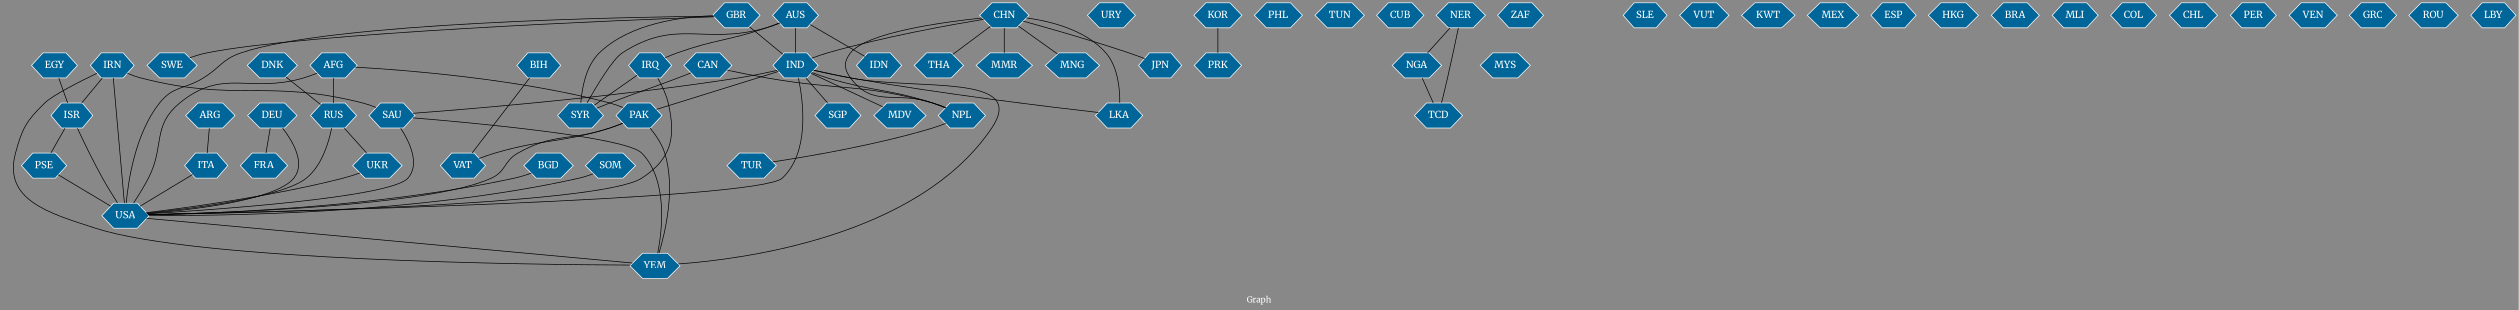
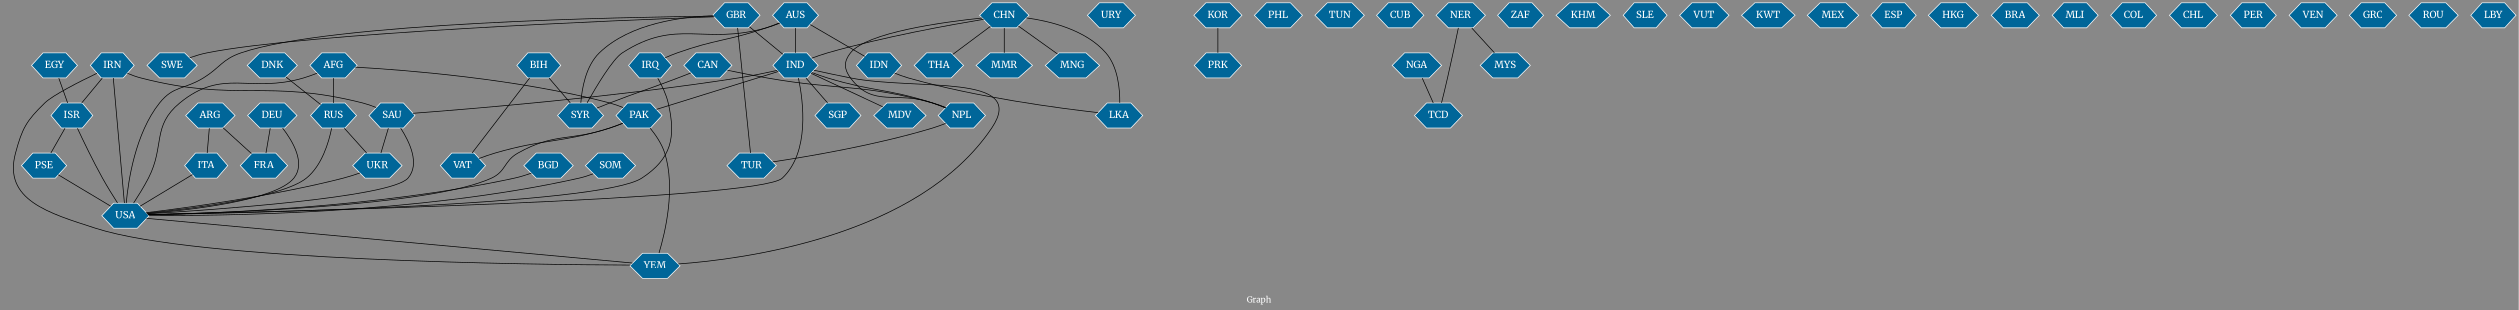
none -> (1583, 15)
(1439, 40) -> (1483, 40)
(1160, 65) -> none
(617, 89) -> (557, 87)
none -> (744, 90)
(956, 94) -> (1001, 99)
(597, 140) -> (385, 141)
none -> (237, 141)
